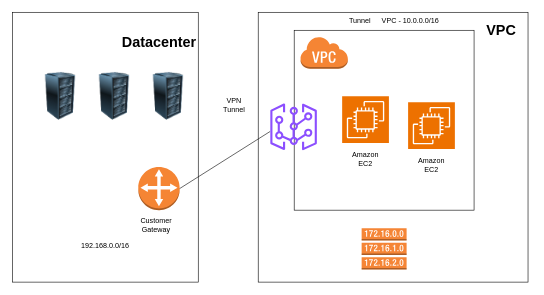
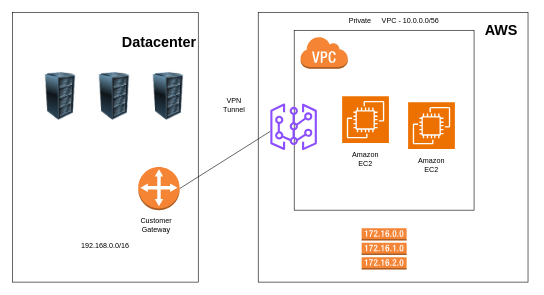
(360, 21) -> (360, 21)
(411, 21) -> (411, 21)
(502, 30) -> (502, 30)
